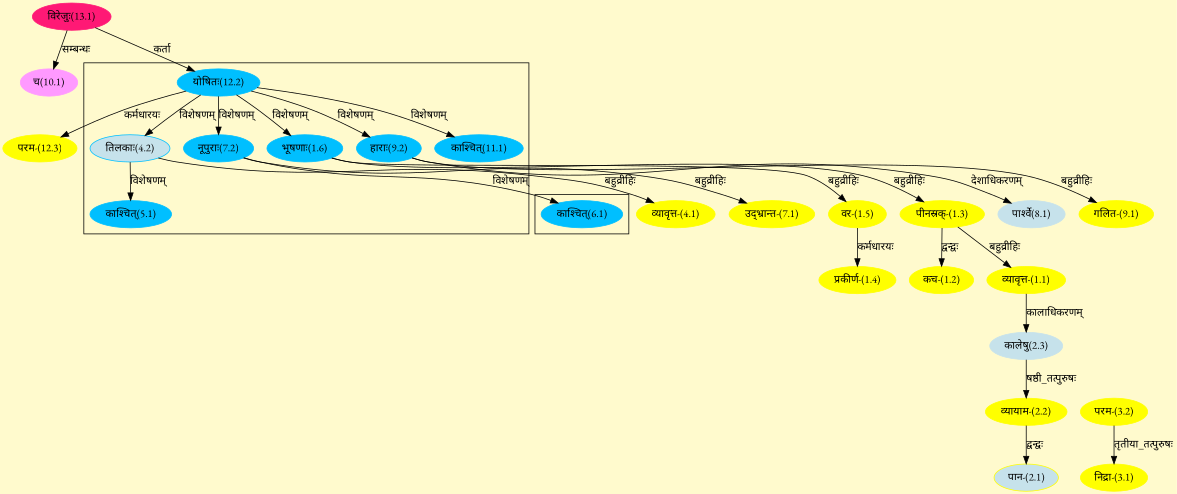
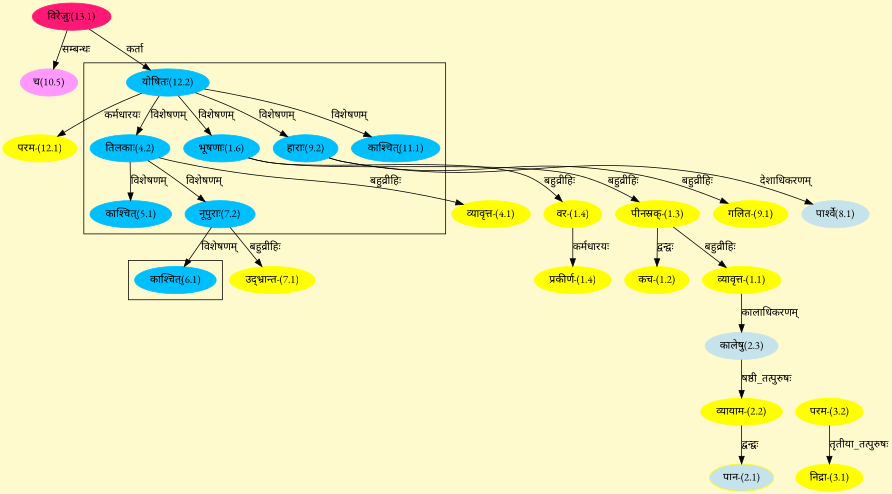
(49, 83) -> (49, 83)
(219, 112) -> (174, 178)
(40, 148) -> (40, 148)
(130, 148) -> (130, 148)
(857, 214) -> (573, 214)
